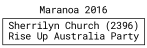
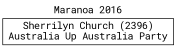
(74, 32) -> (88, 32)
